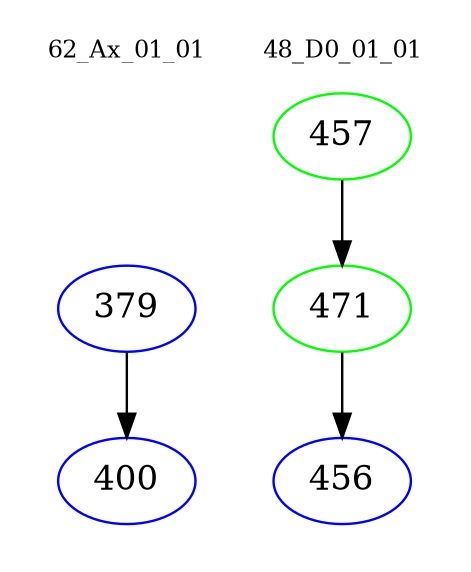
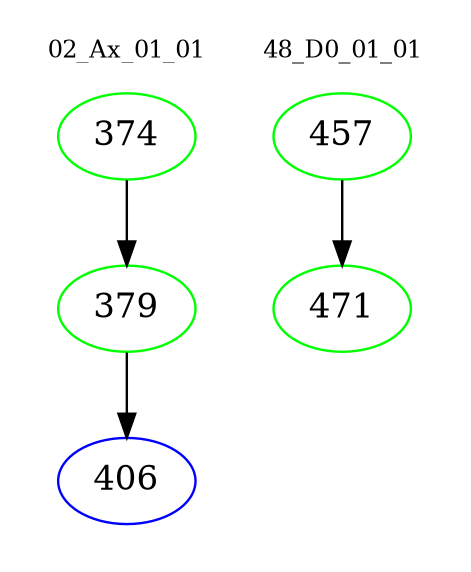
(127, 51) -> (127, 51)
none -> (127, 136)
(127, 309) -> (127, 309)
(127, 481) -> (127, 481)
(342, 481) -> none
